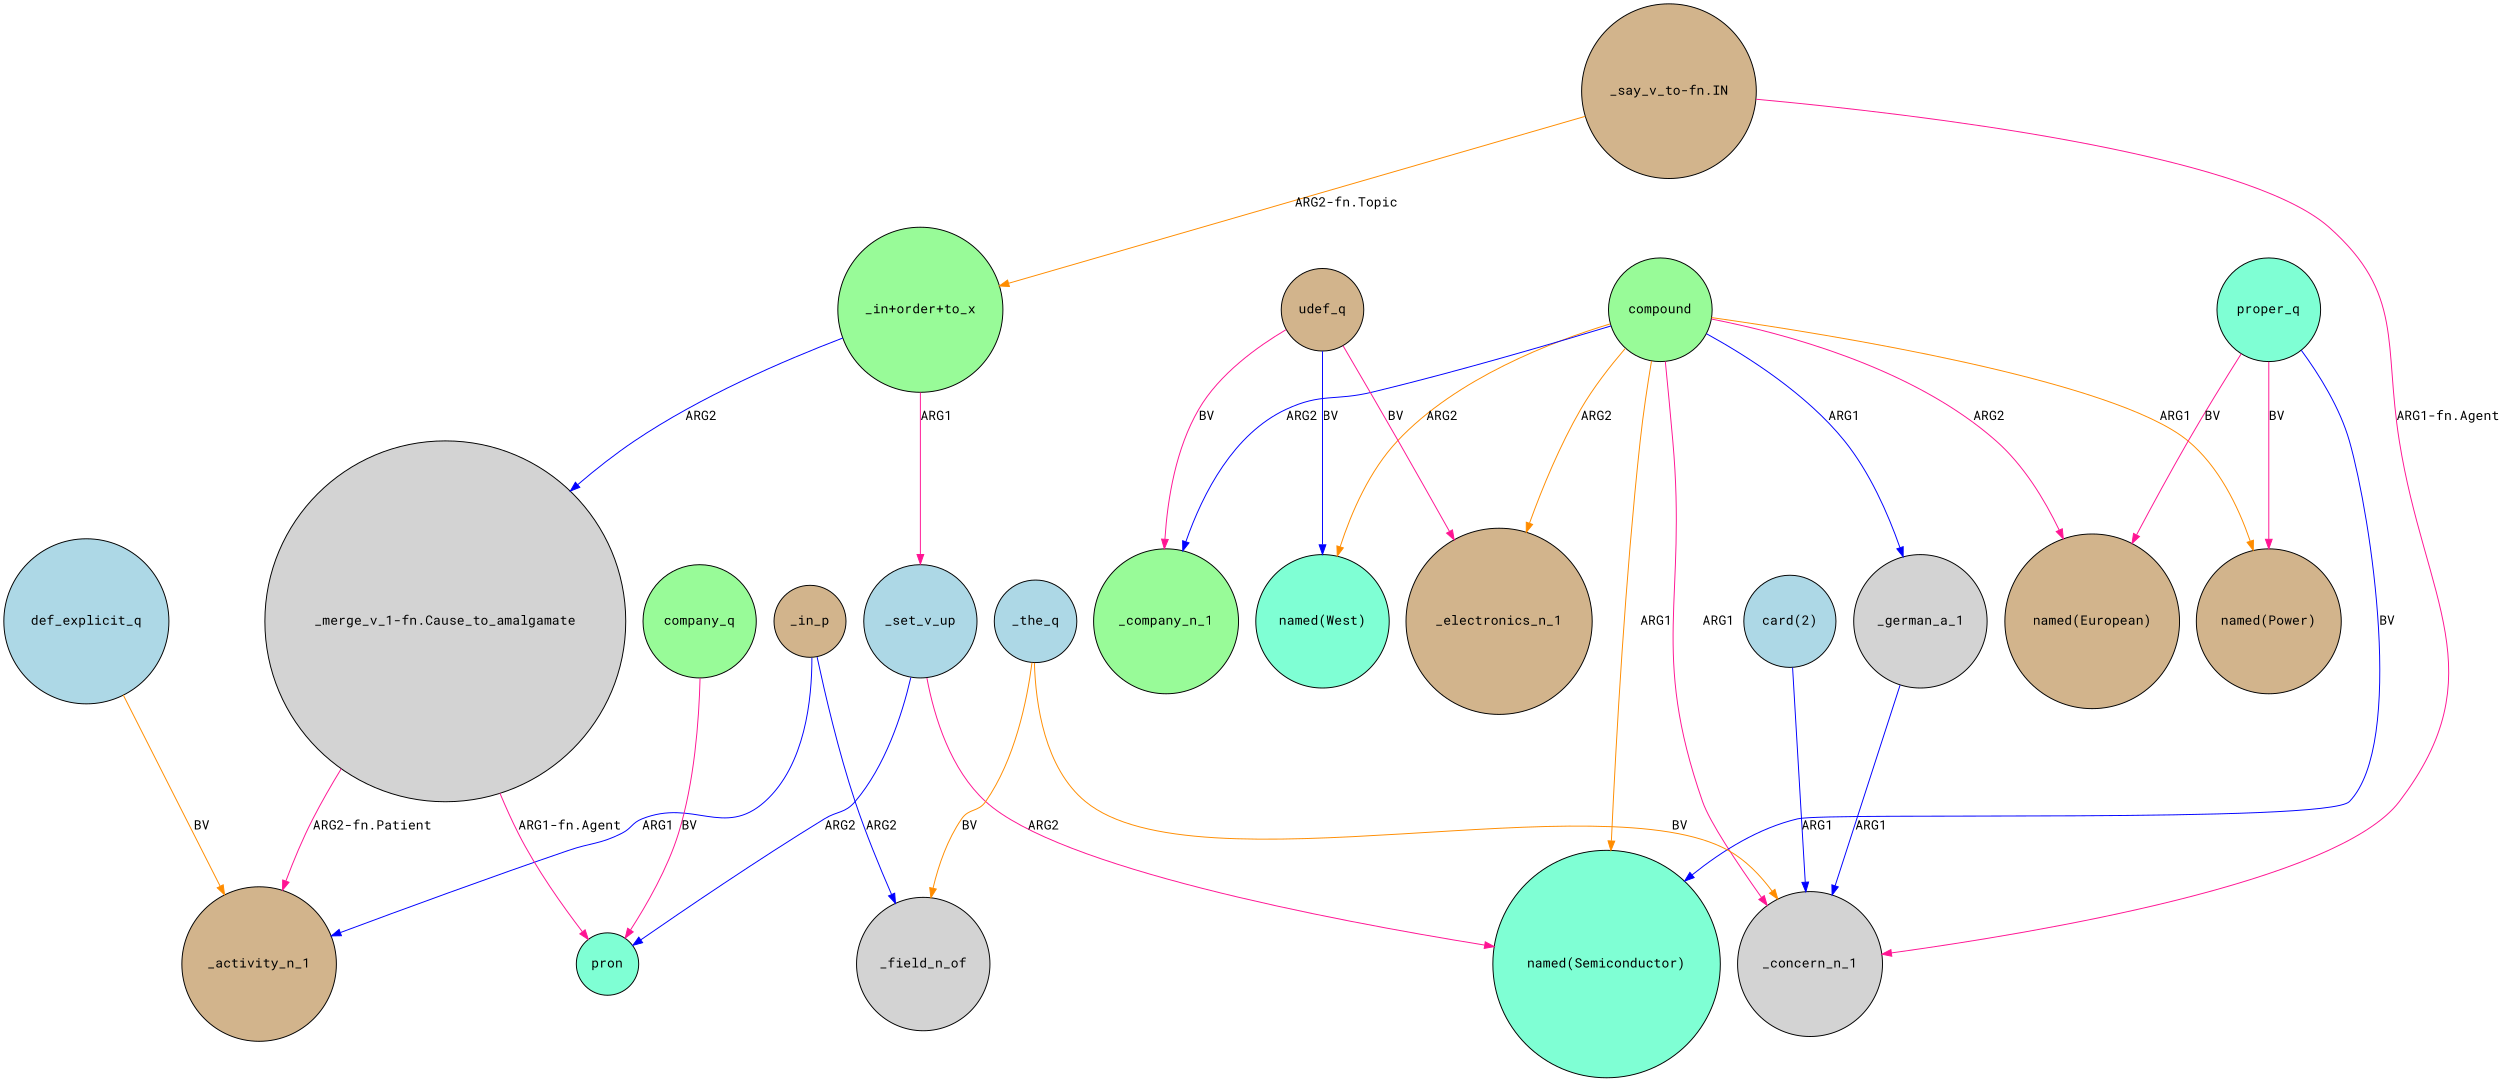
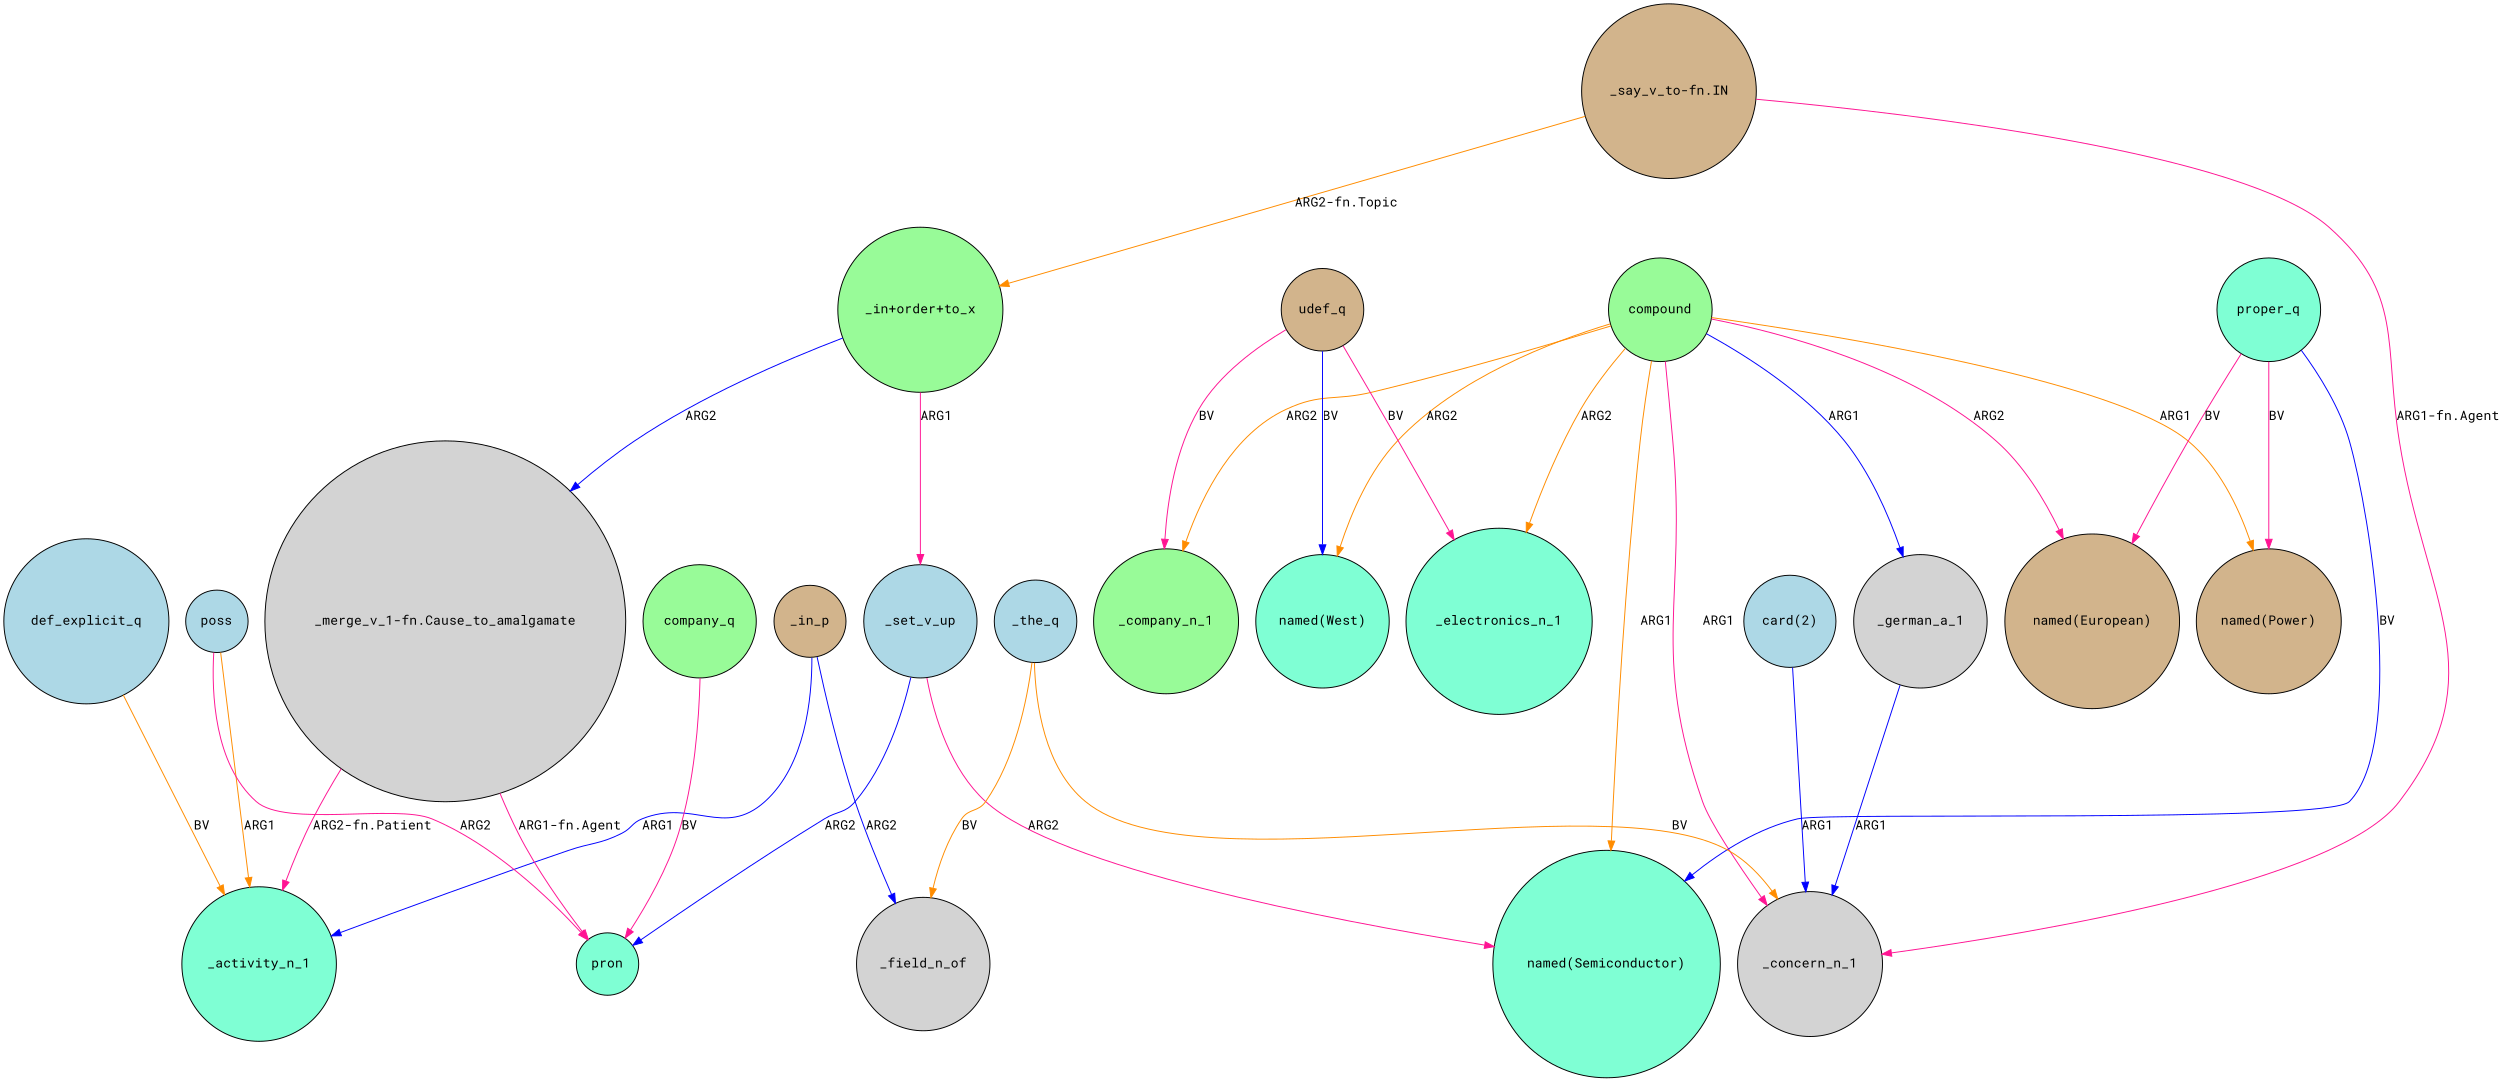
(1379, 390) -> (1379, 390)
none -> (217, 621)
(1499, 621) -> (1499, 621)
(259, 964) -> (259, 964)
